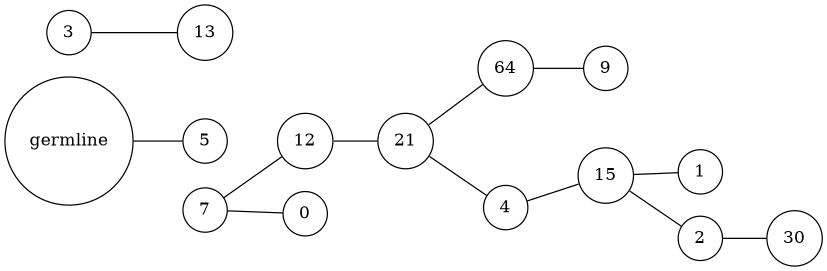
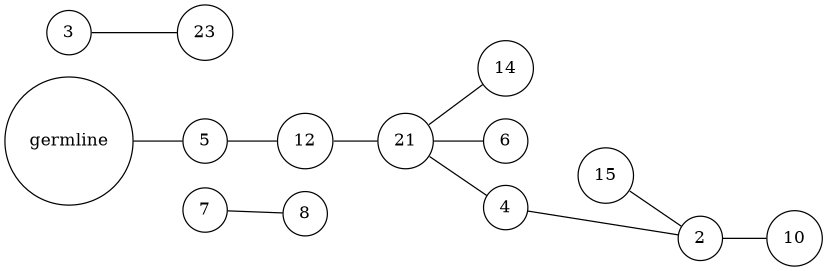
(205, 33) -> (205, 33)
(506, 68) -> (506, 68)
(606, 68) -> none
none -> (506, 141)
(700, 172) -> none
(253, 177) -> (252, 141)
(553, 192) -> (603, 223)
(305, 214) -> (305, 214)
(795, 238) -> (795, 238)
